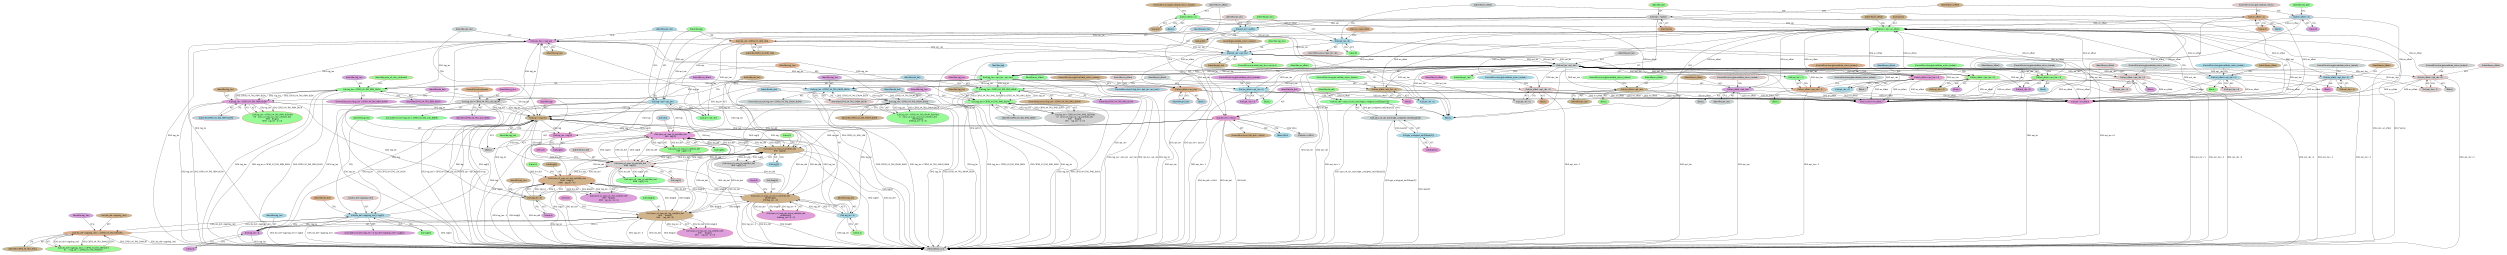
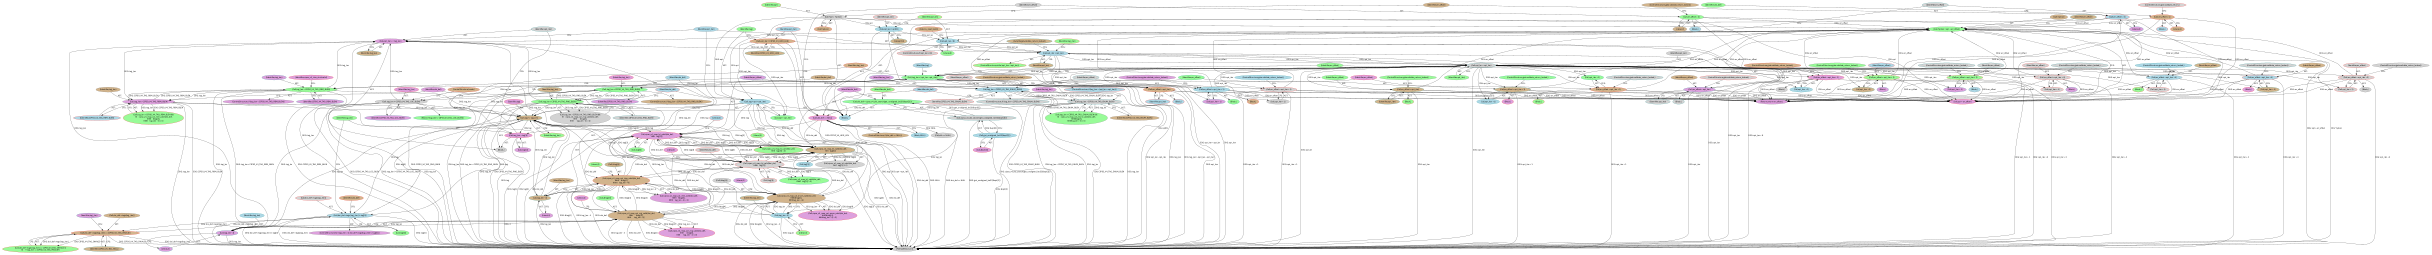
(752, 69) -> none
(391, 78) -> (311, 78)
(412, 118) -> (442, 118)
